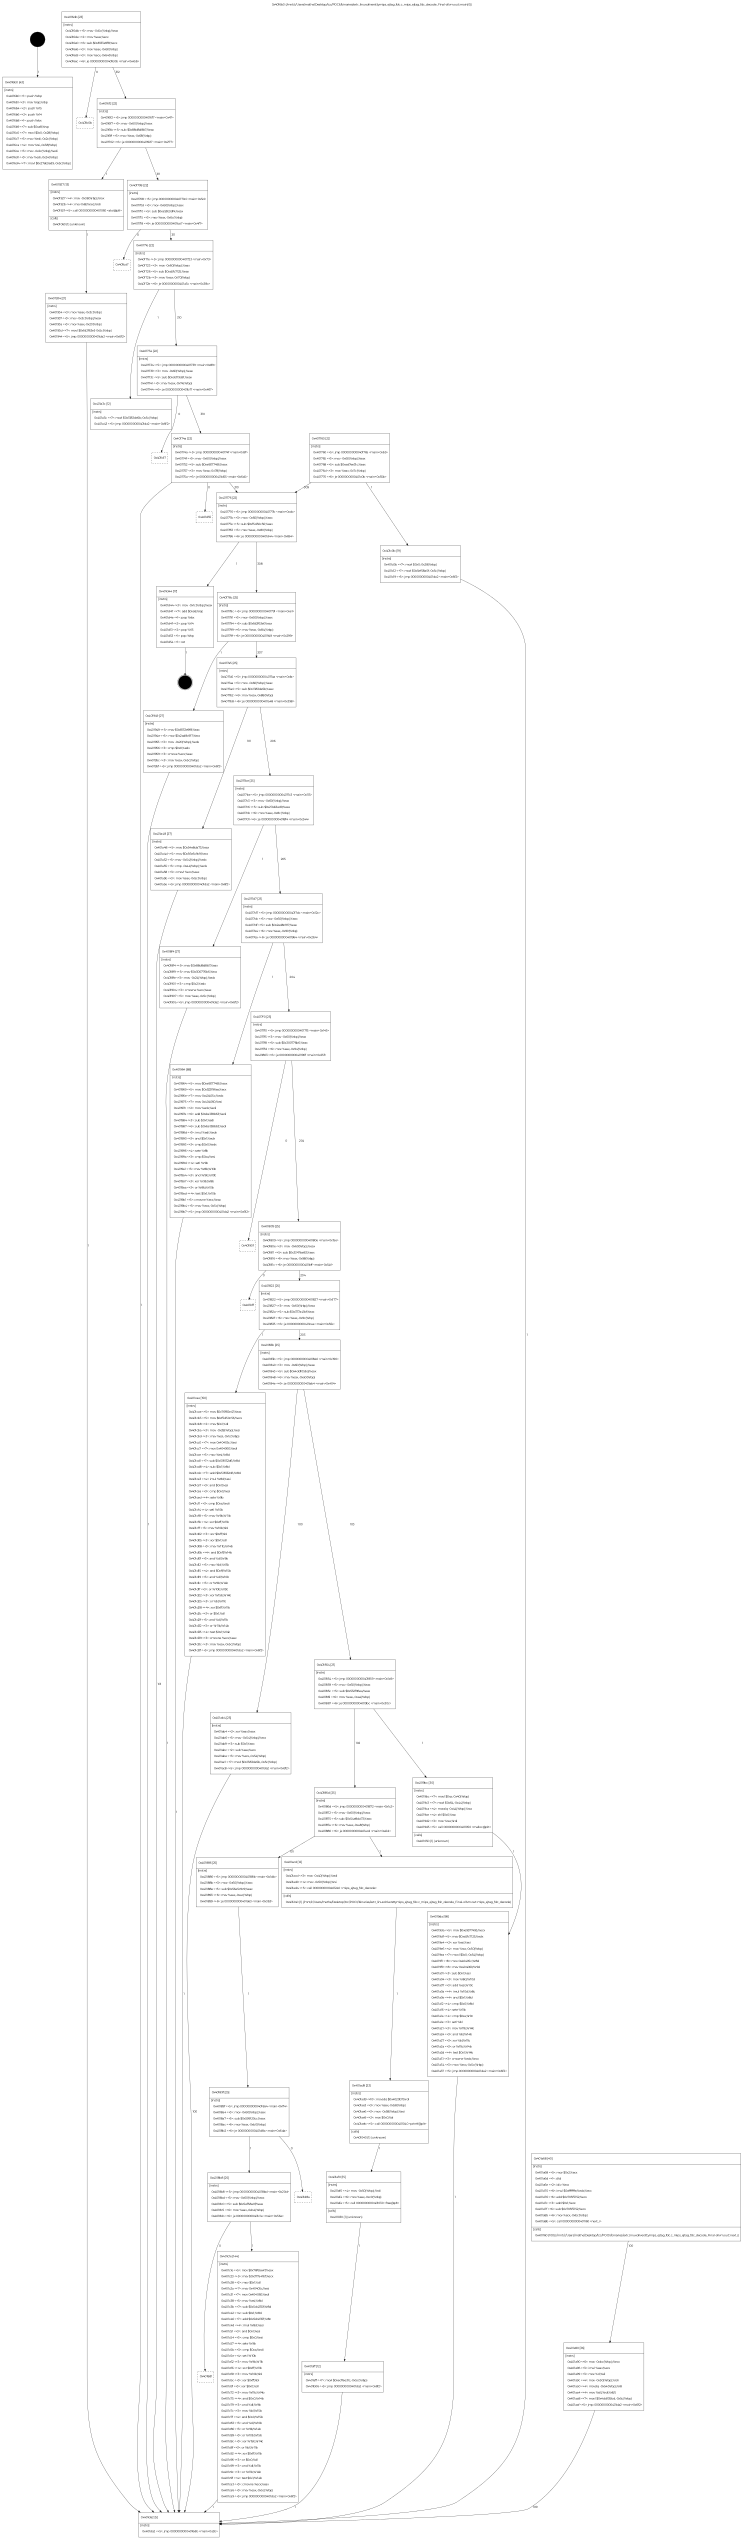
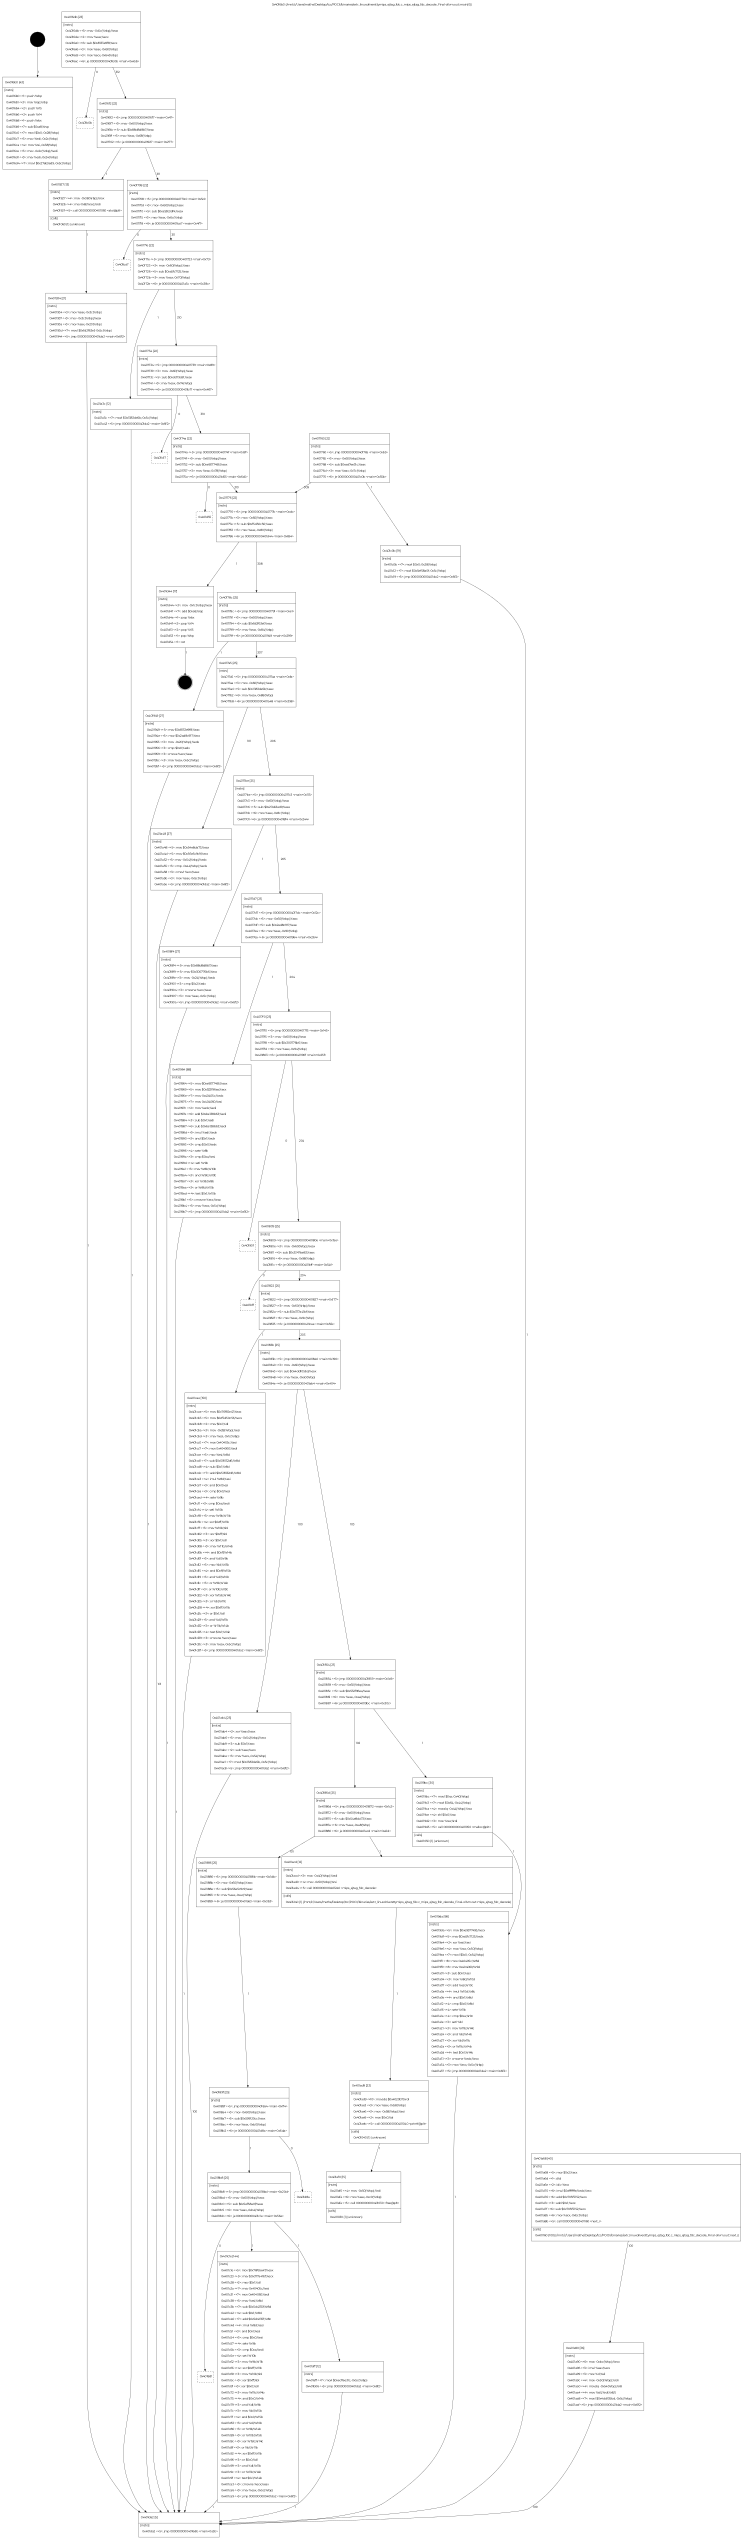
(140, 1492) -> (131, 1473)
(353, 2291) -> (317, 2285)
